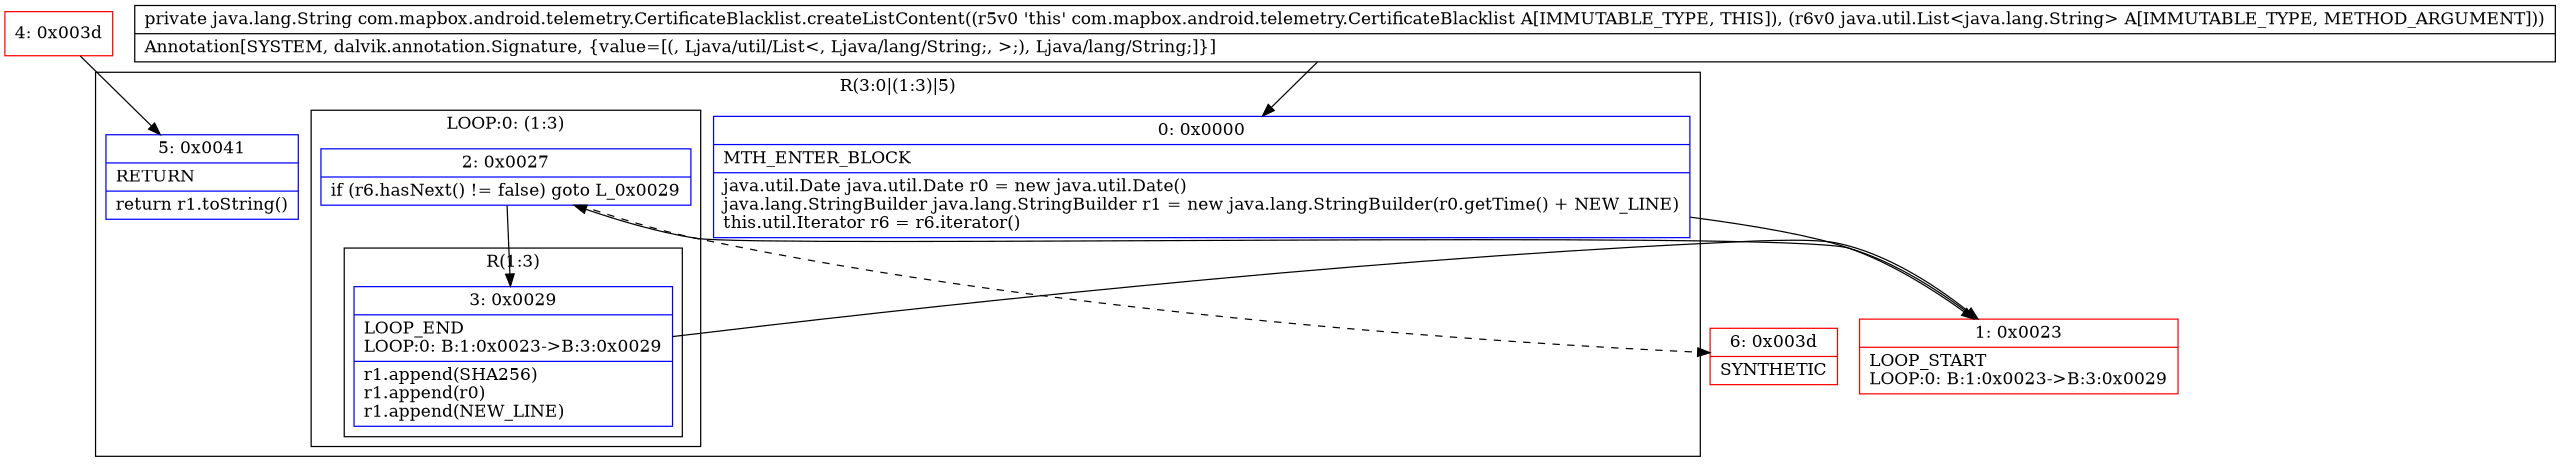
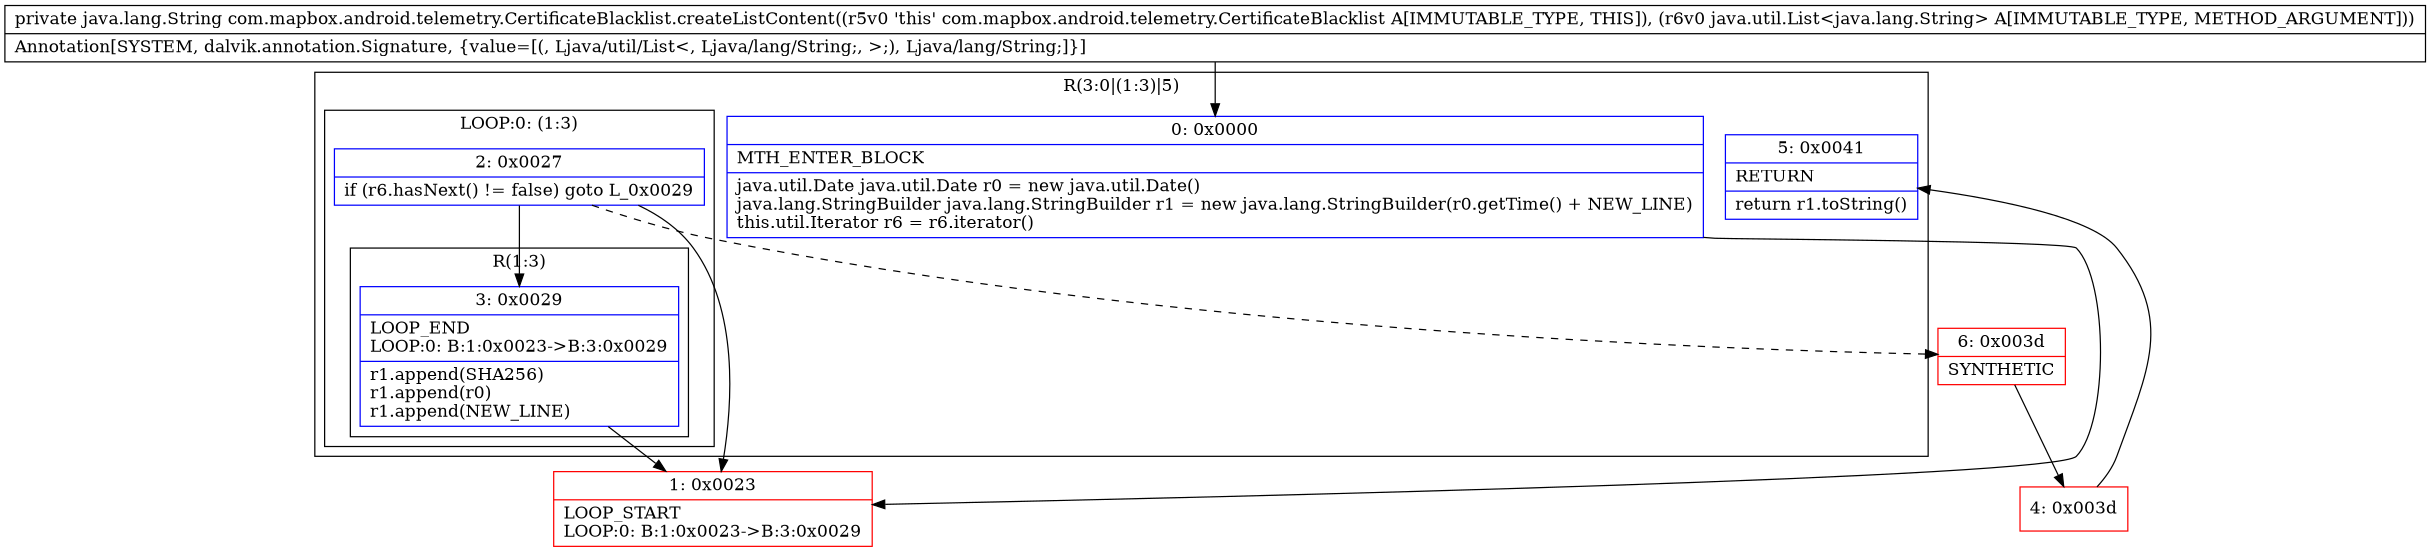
(1289, 240) -> (722, 316)
none -> (2037, 430)
